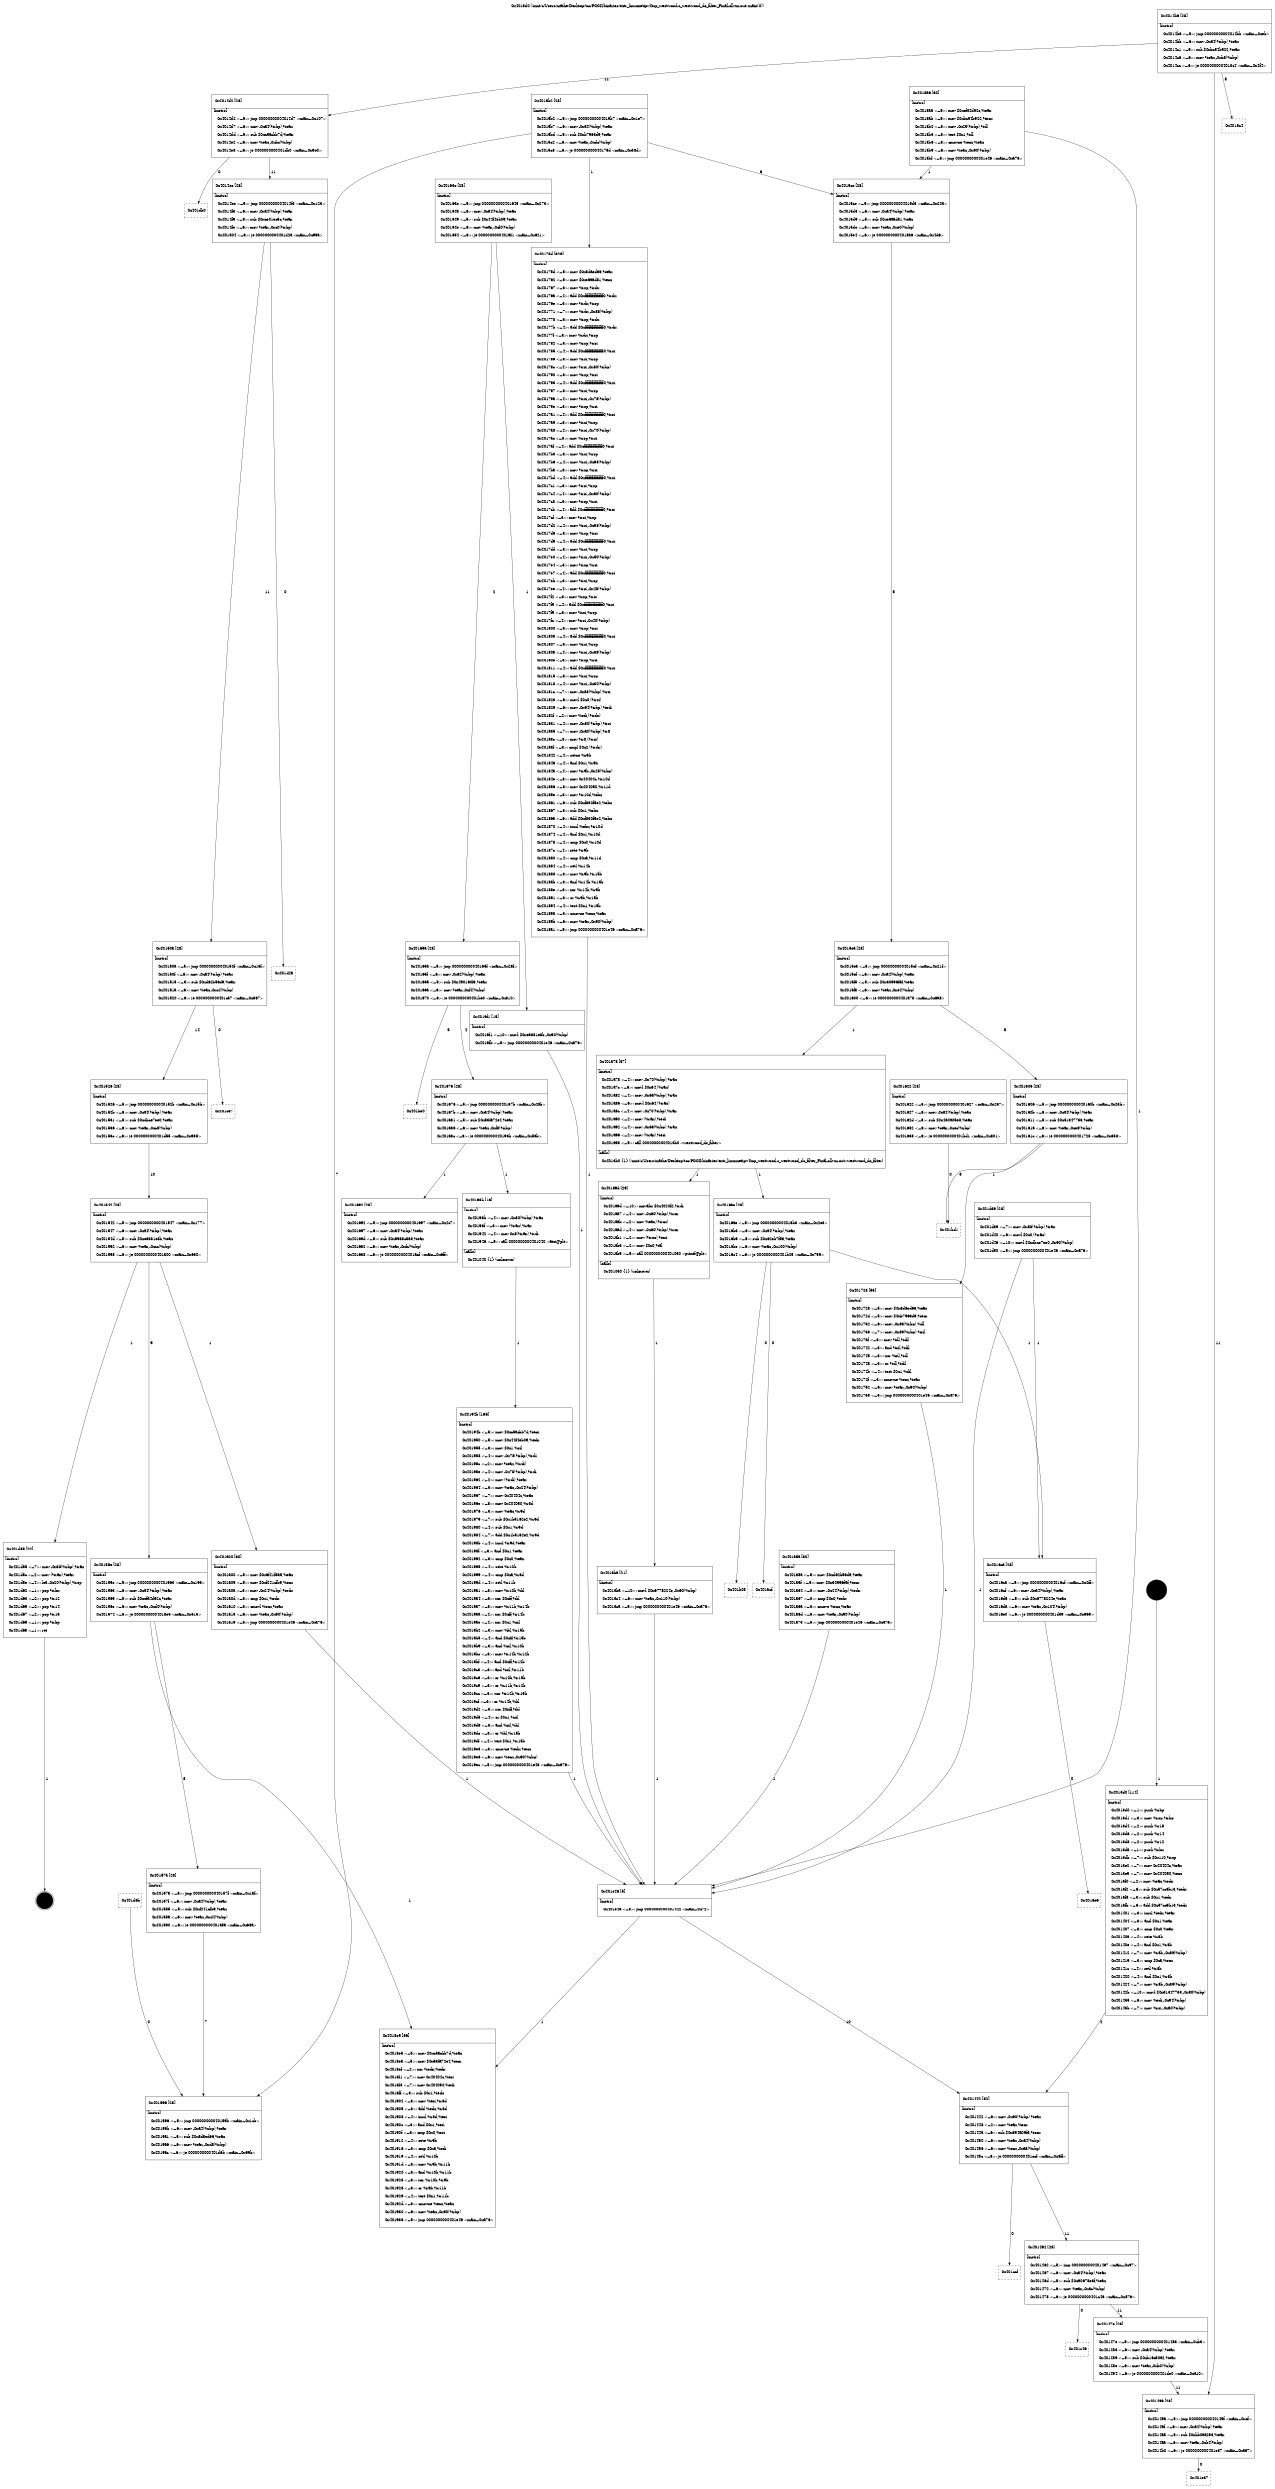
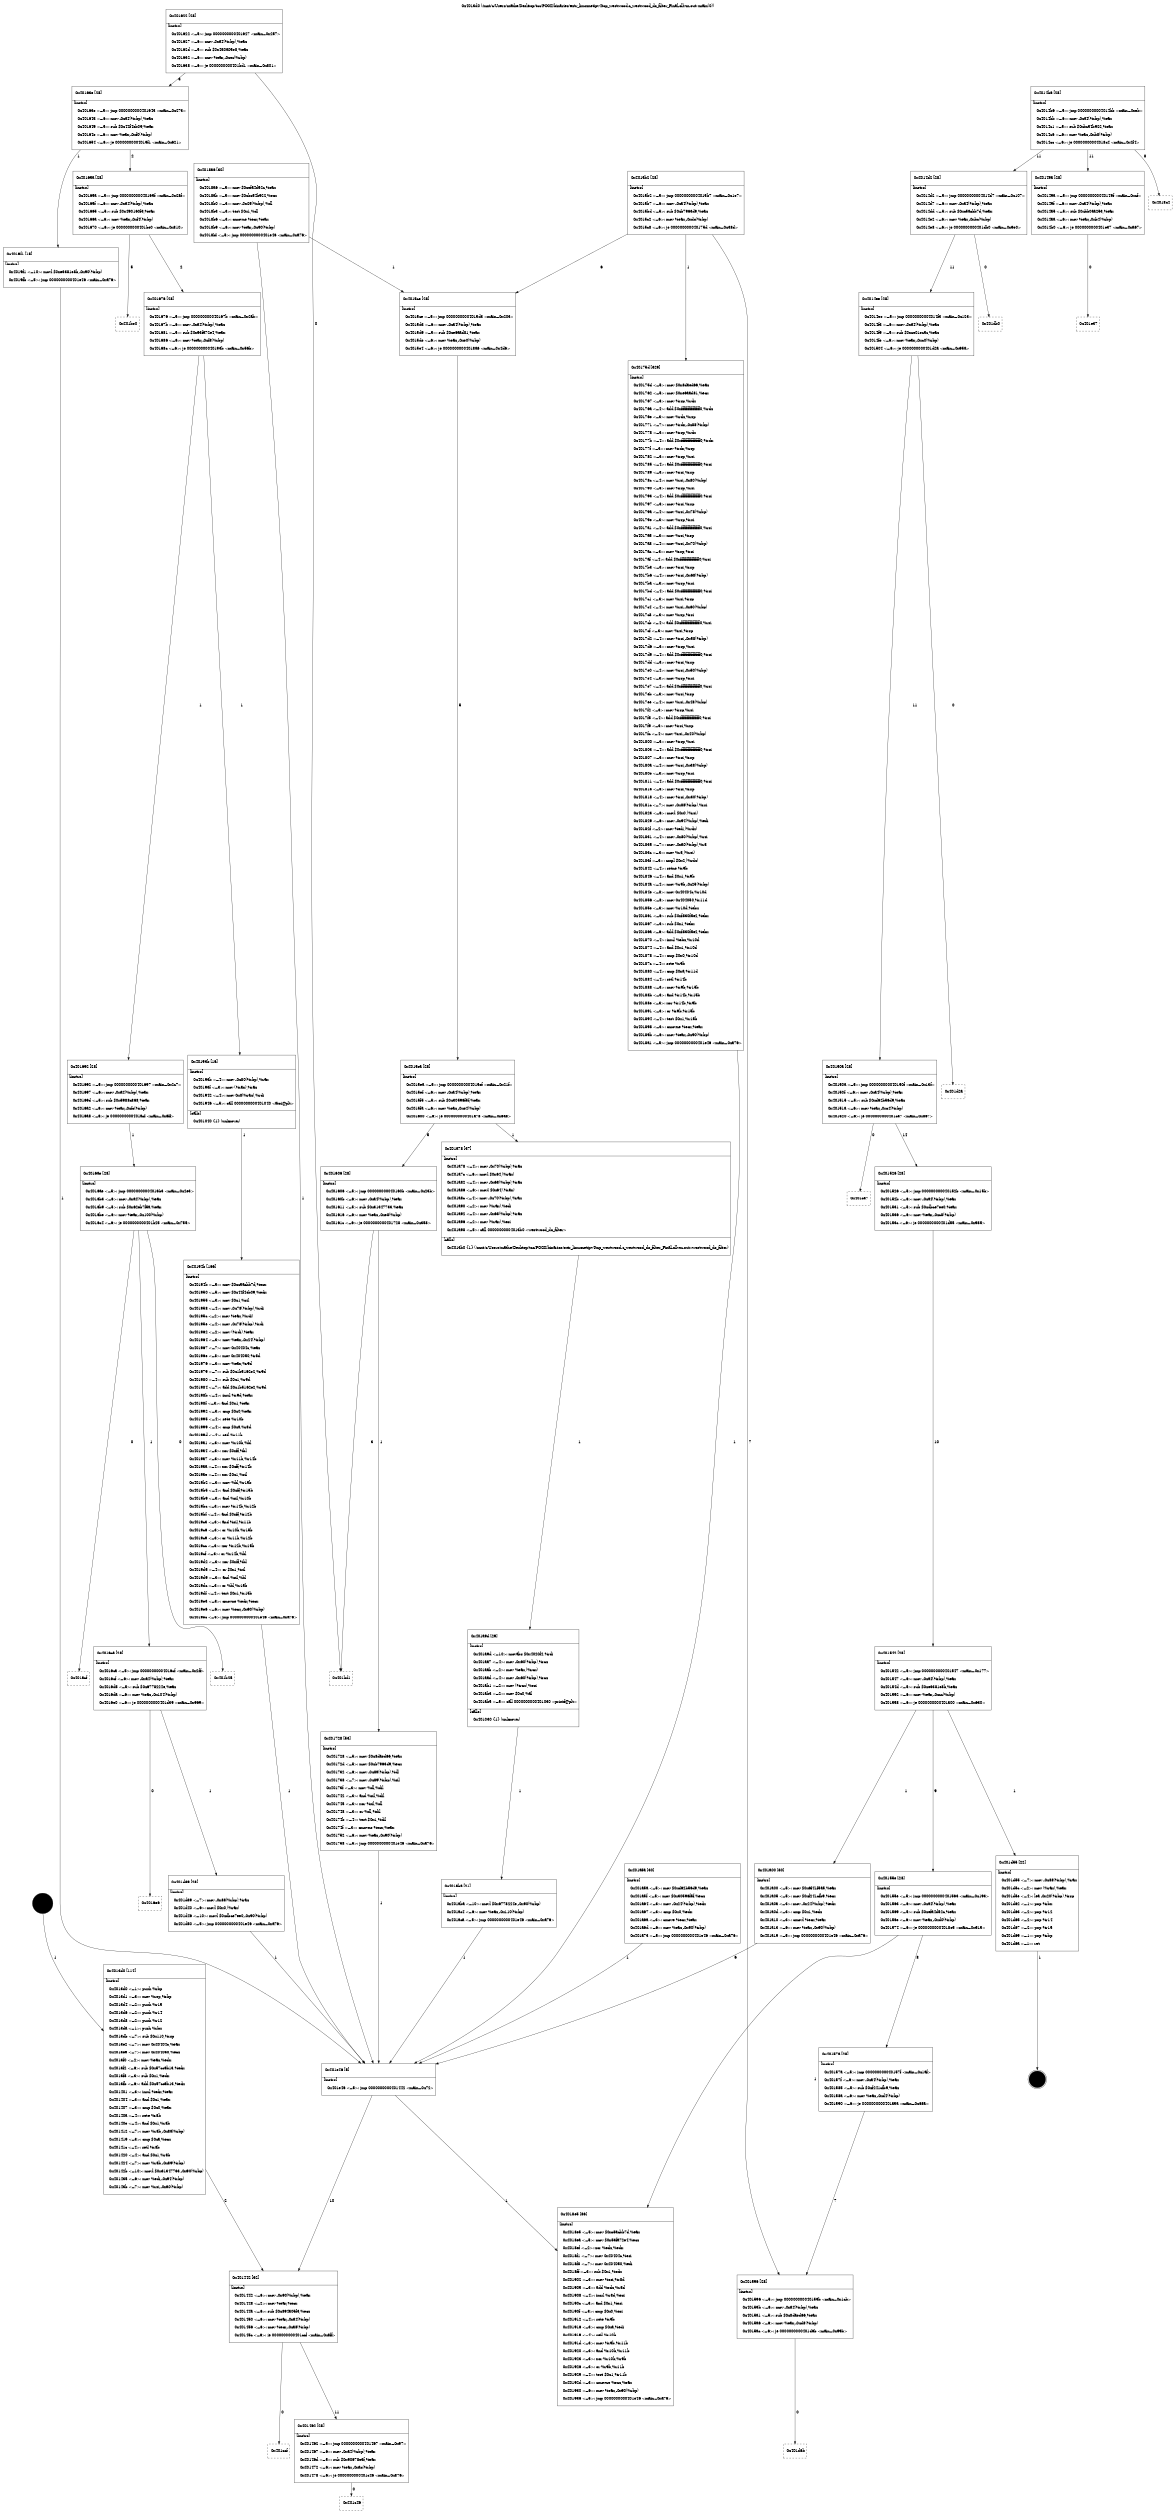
none -> (178, 79)
(759, 1182) -> (131, 1144)
(1036, 1407) -> (188, 1792)
(466, 1779) -> (735, 1958)
(141, 2005) -> (795, 2390)
(1151, 2349) -> none
